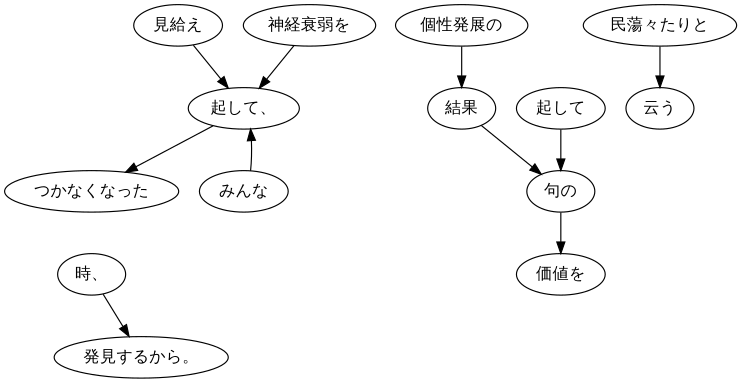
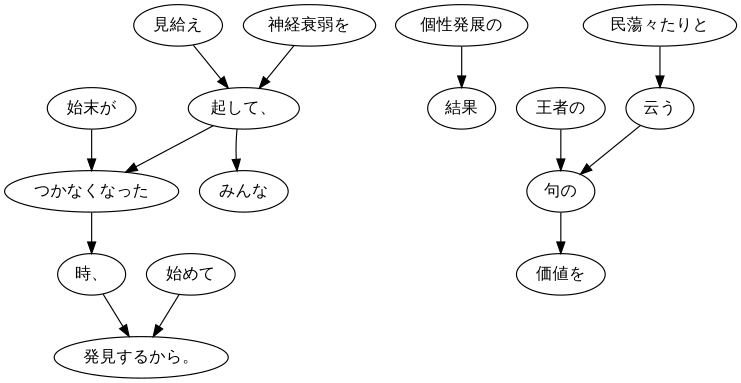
none -> (92, 108)
(561, 108) -> (561, 108)
(507, 146) -> (615, 146)
(252, 156) -> (236, 144)
none -> (92, 227)
none -> (191, 274)
